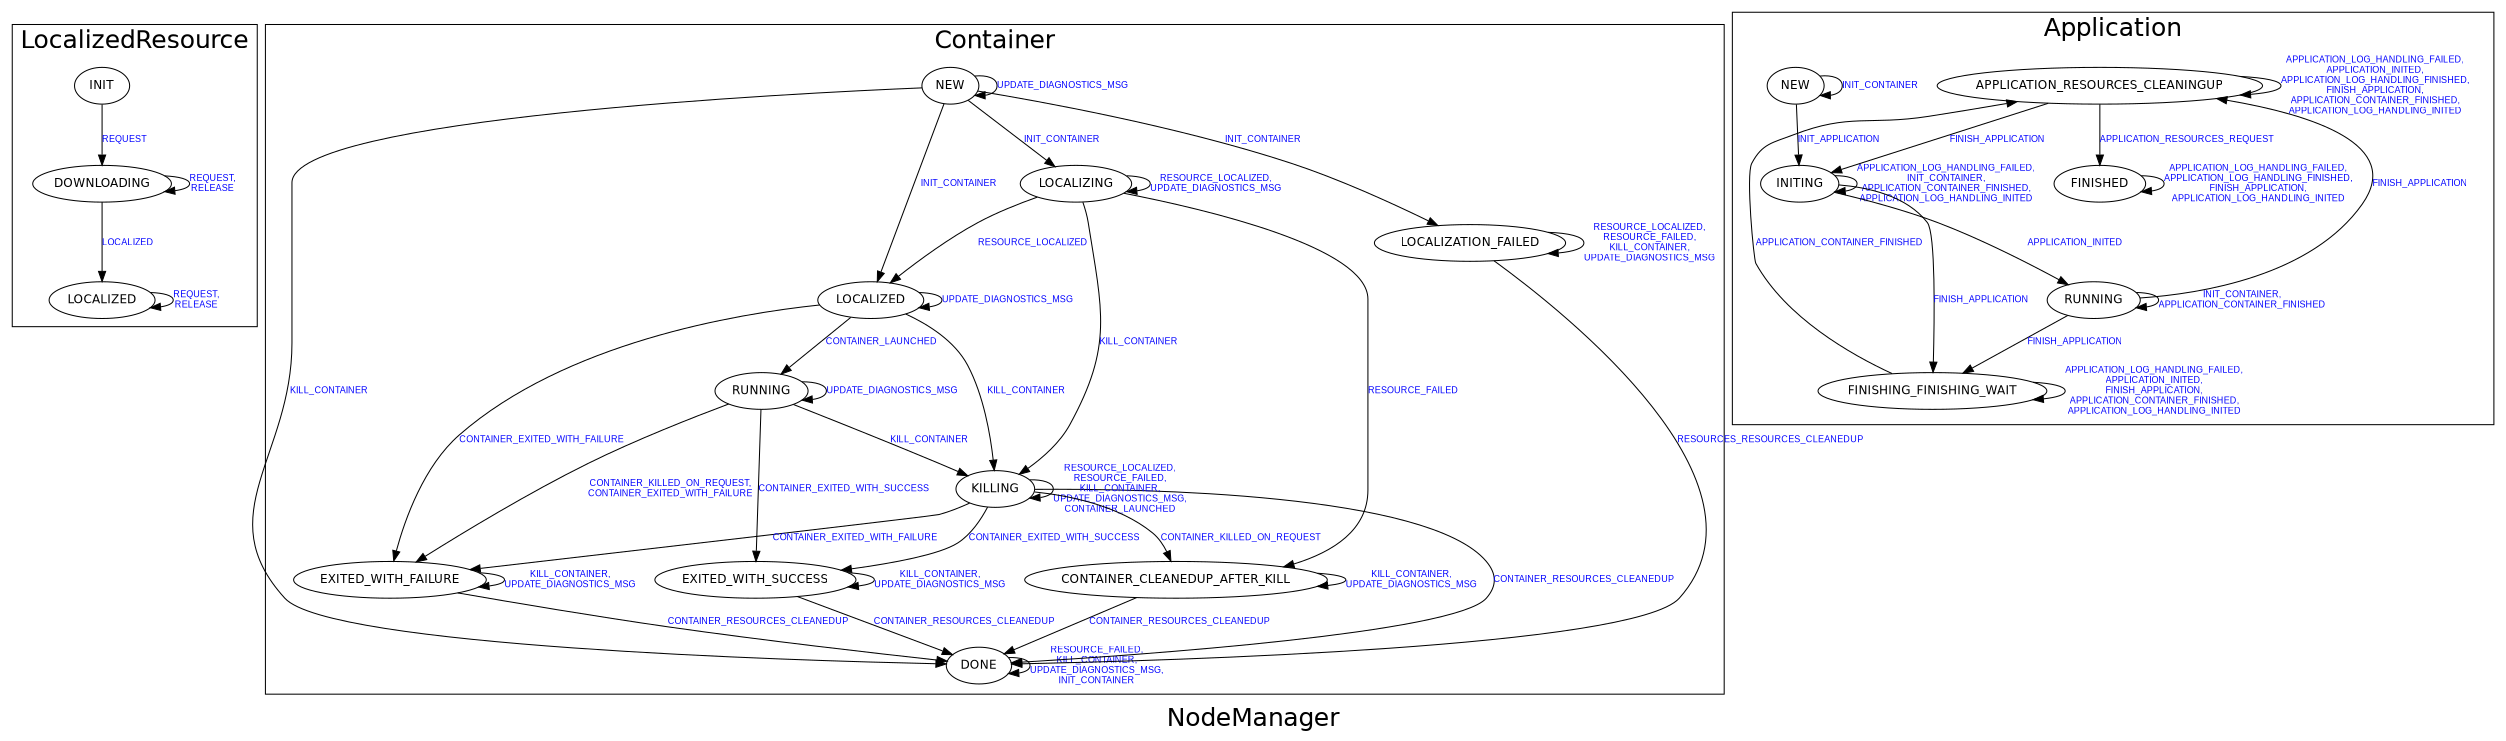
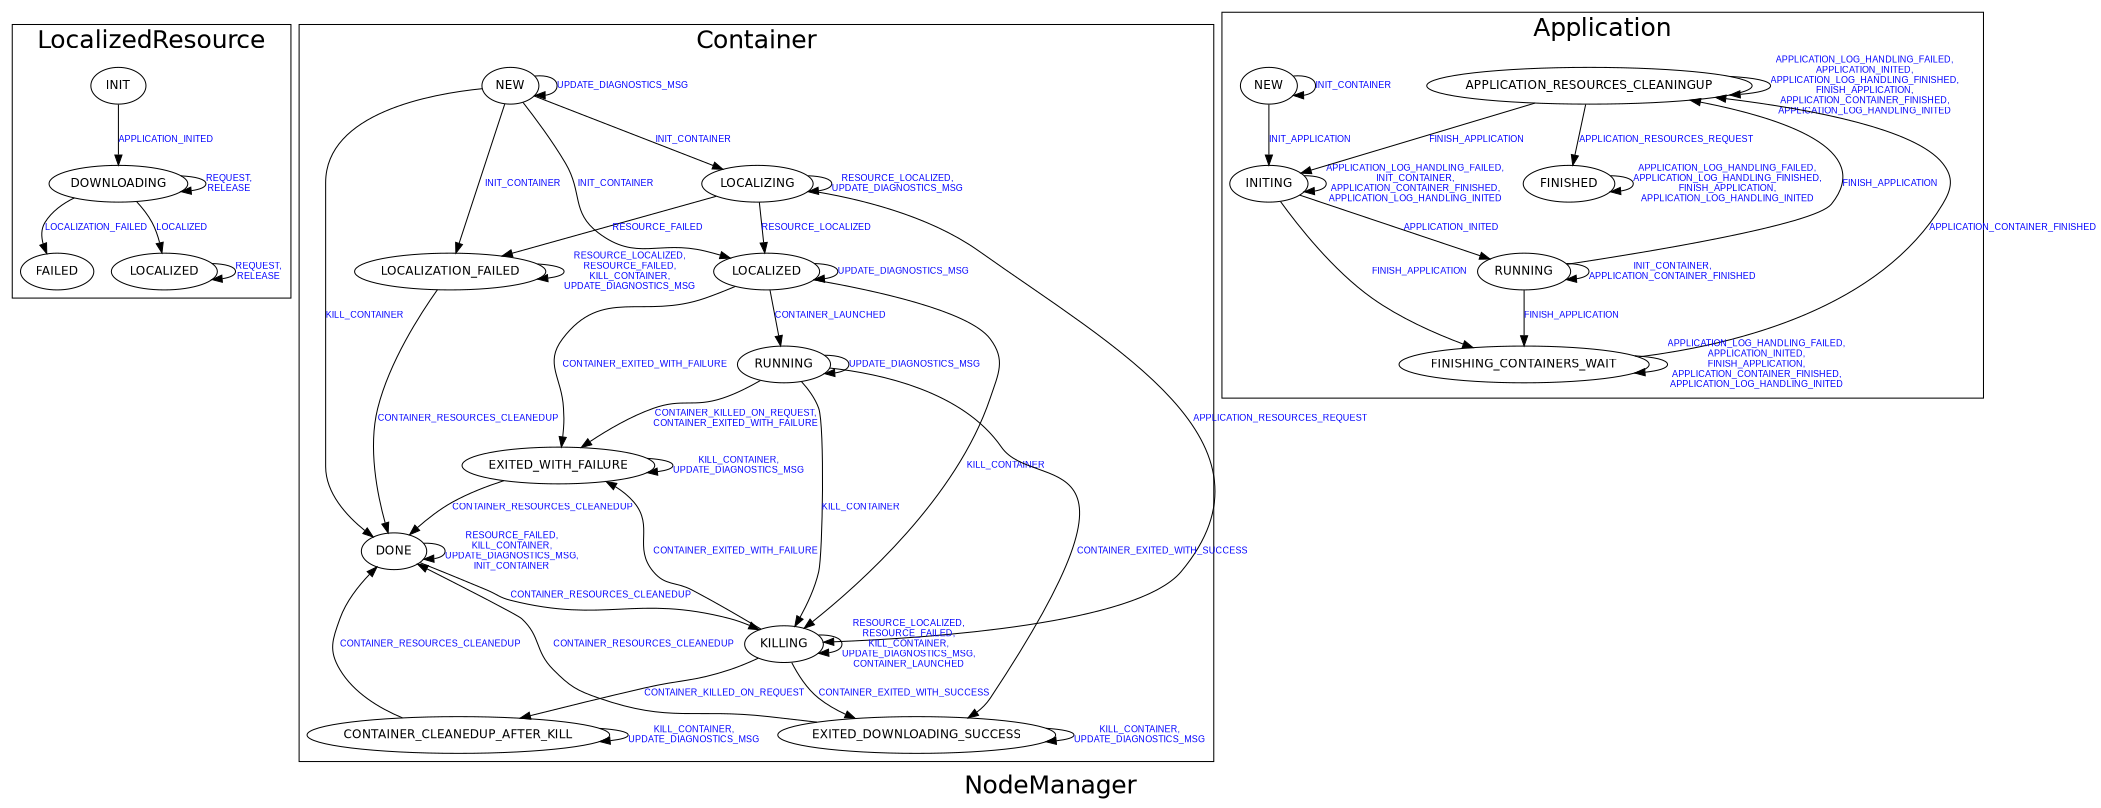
(125, 140) -> (166, 140)
none -> (57, 272)
(1368, 313) -> (614, 225)
(1139, 342) -> (1281, 419)
(1932, 391) -> (1524, 364)
(1771, 440) -> (469, 419)
(755, 580) -> (917, 735)
(1494, 583) -> (582, 610)
